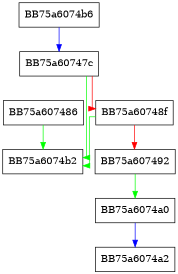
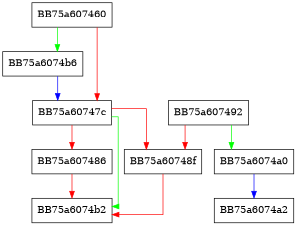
none -> (72, 15)
(43, 134) -> (72, 183)
none -> (72, 134)
(134, 134) -> (185, 134)
(89, 138) -> (161, 215)
